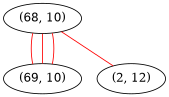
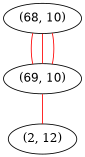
(87, 49) -> (43, 109)
